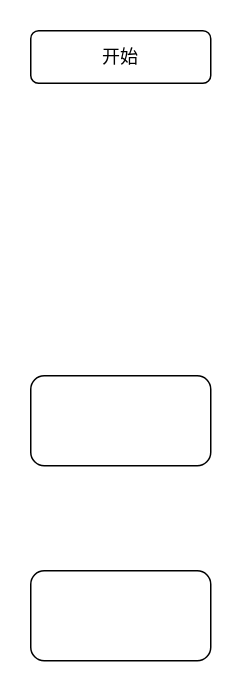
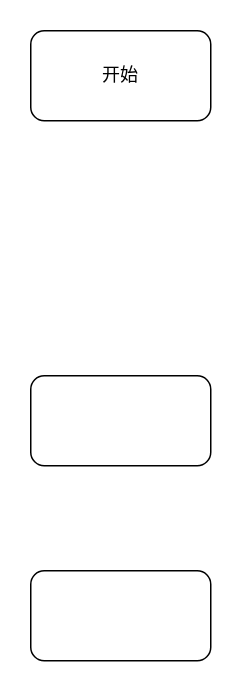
(121, 57) -> (121, 76)
